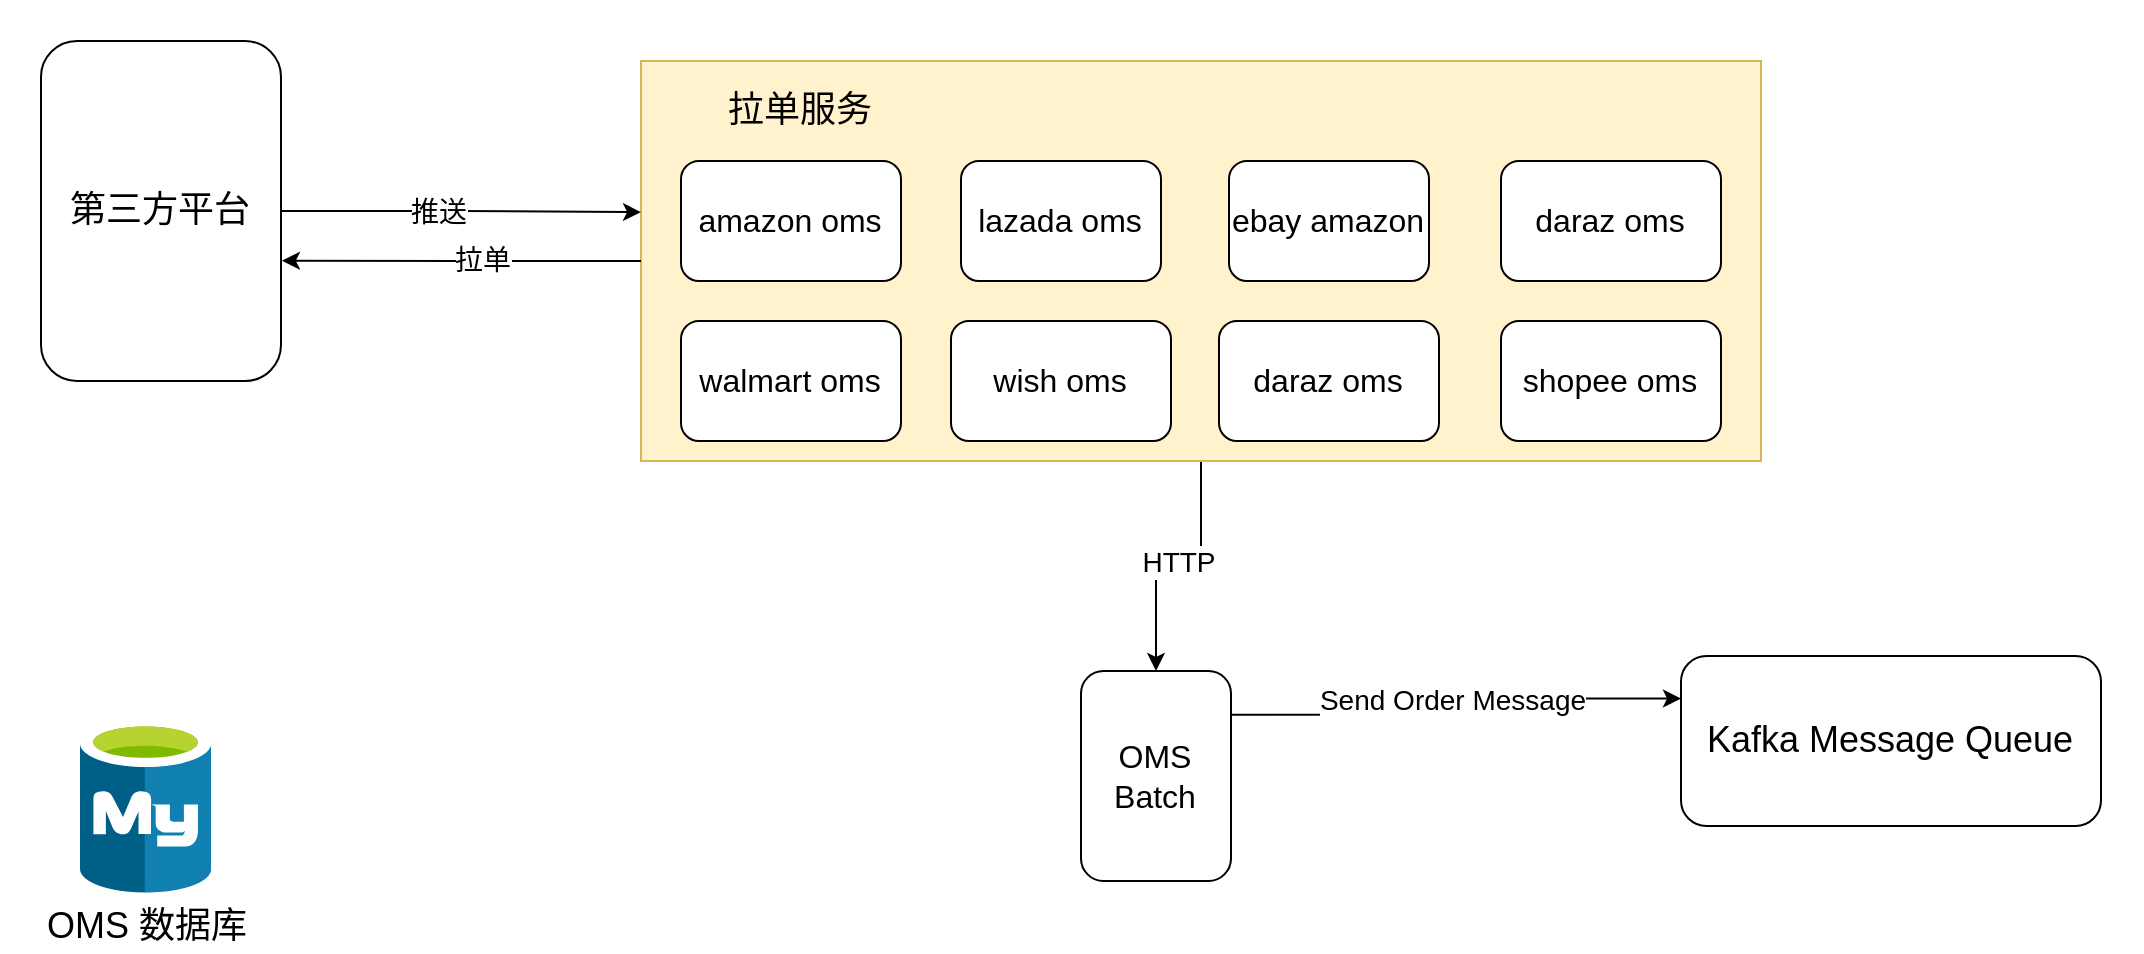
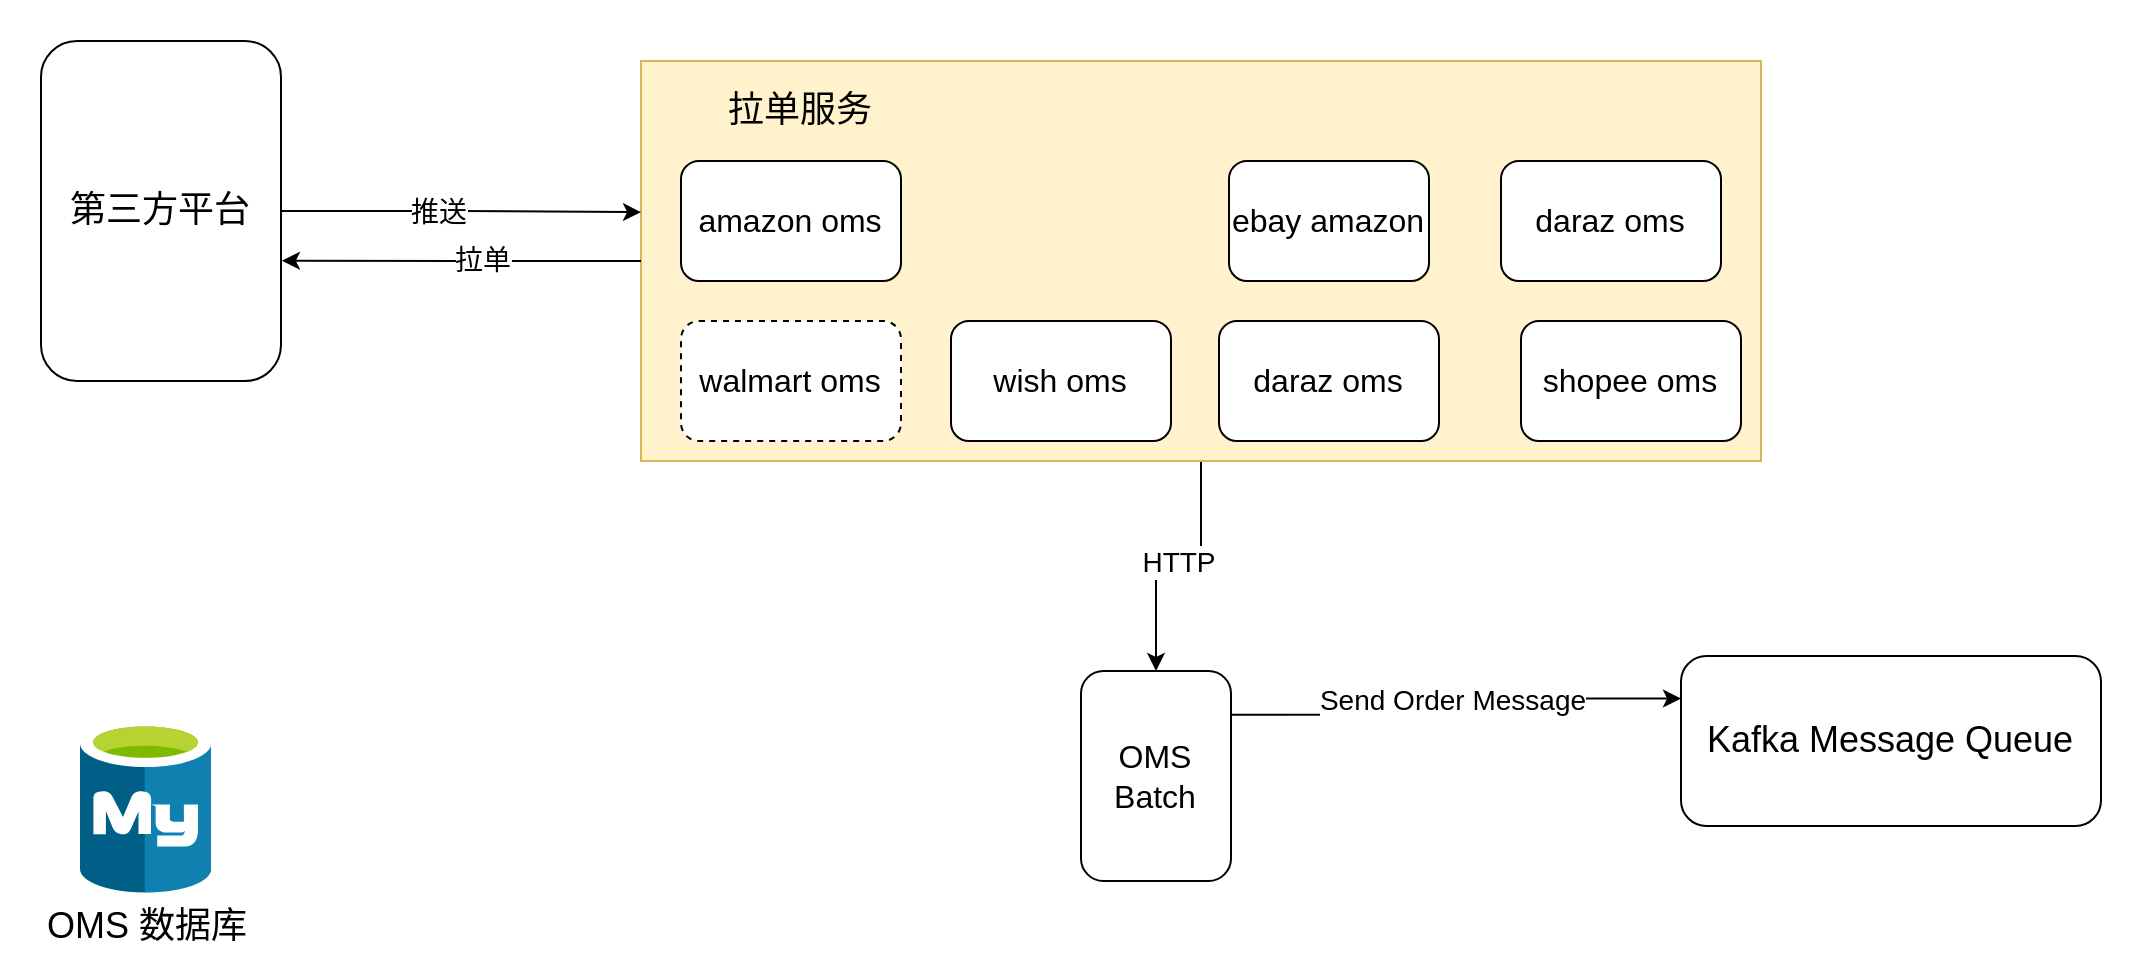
(1061, 221) -> none
(791, 381) -> (791, 381)
(1611, 381) -> (1631, 381)
